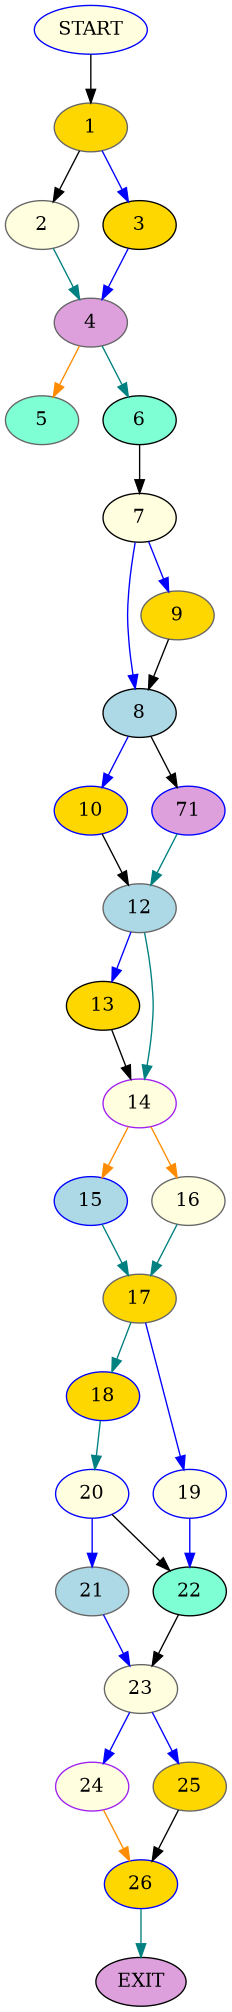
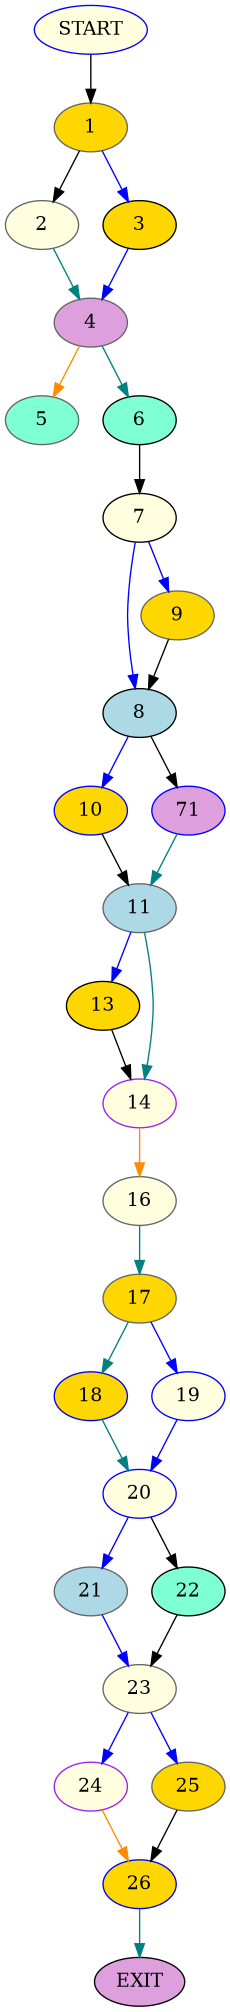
(140, 908) -> (140, 908)
(91, 1201) -> none
(190, 1536) -> (167, 1439)
